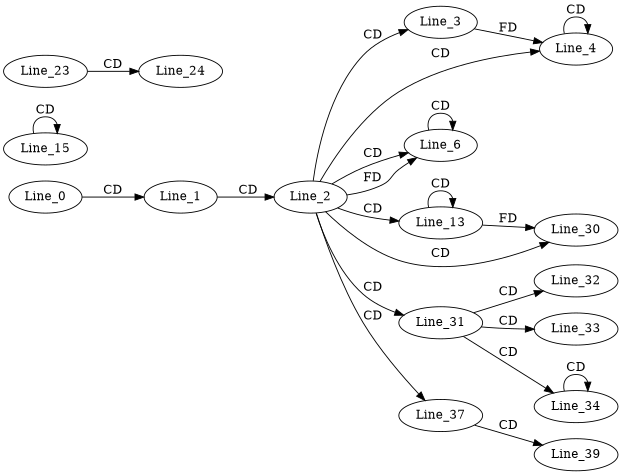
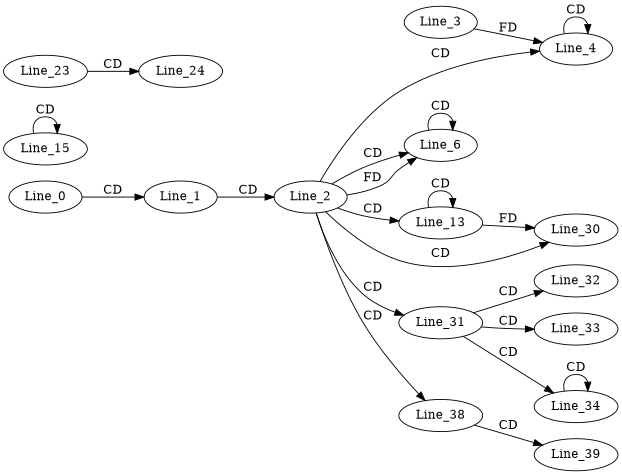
(338, 94) -> none
(441, 416) -> (441, 416)
